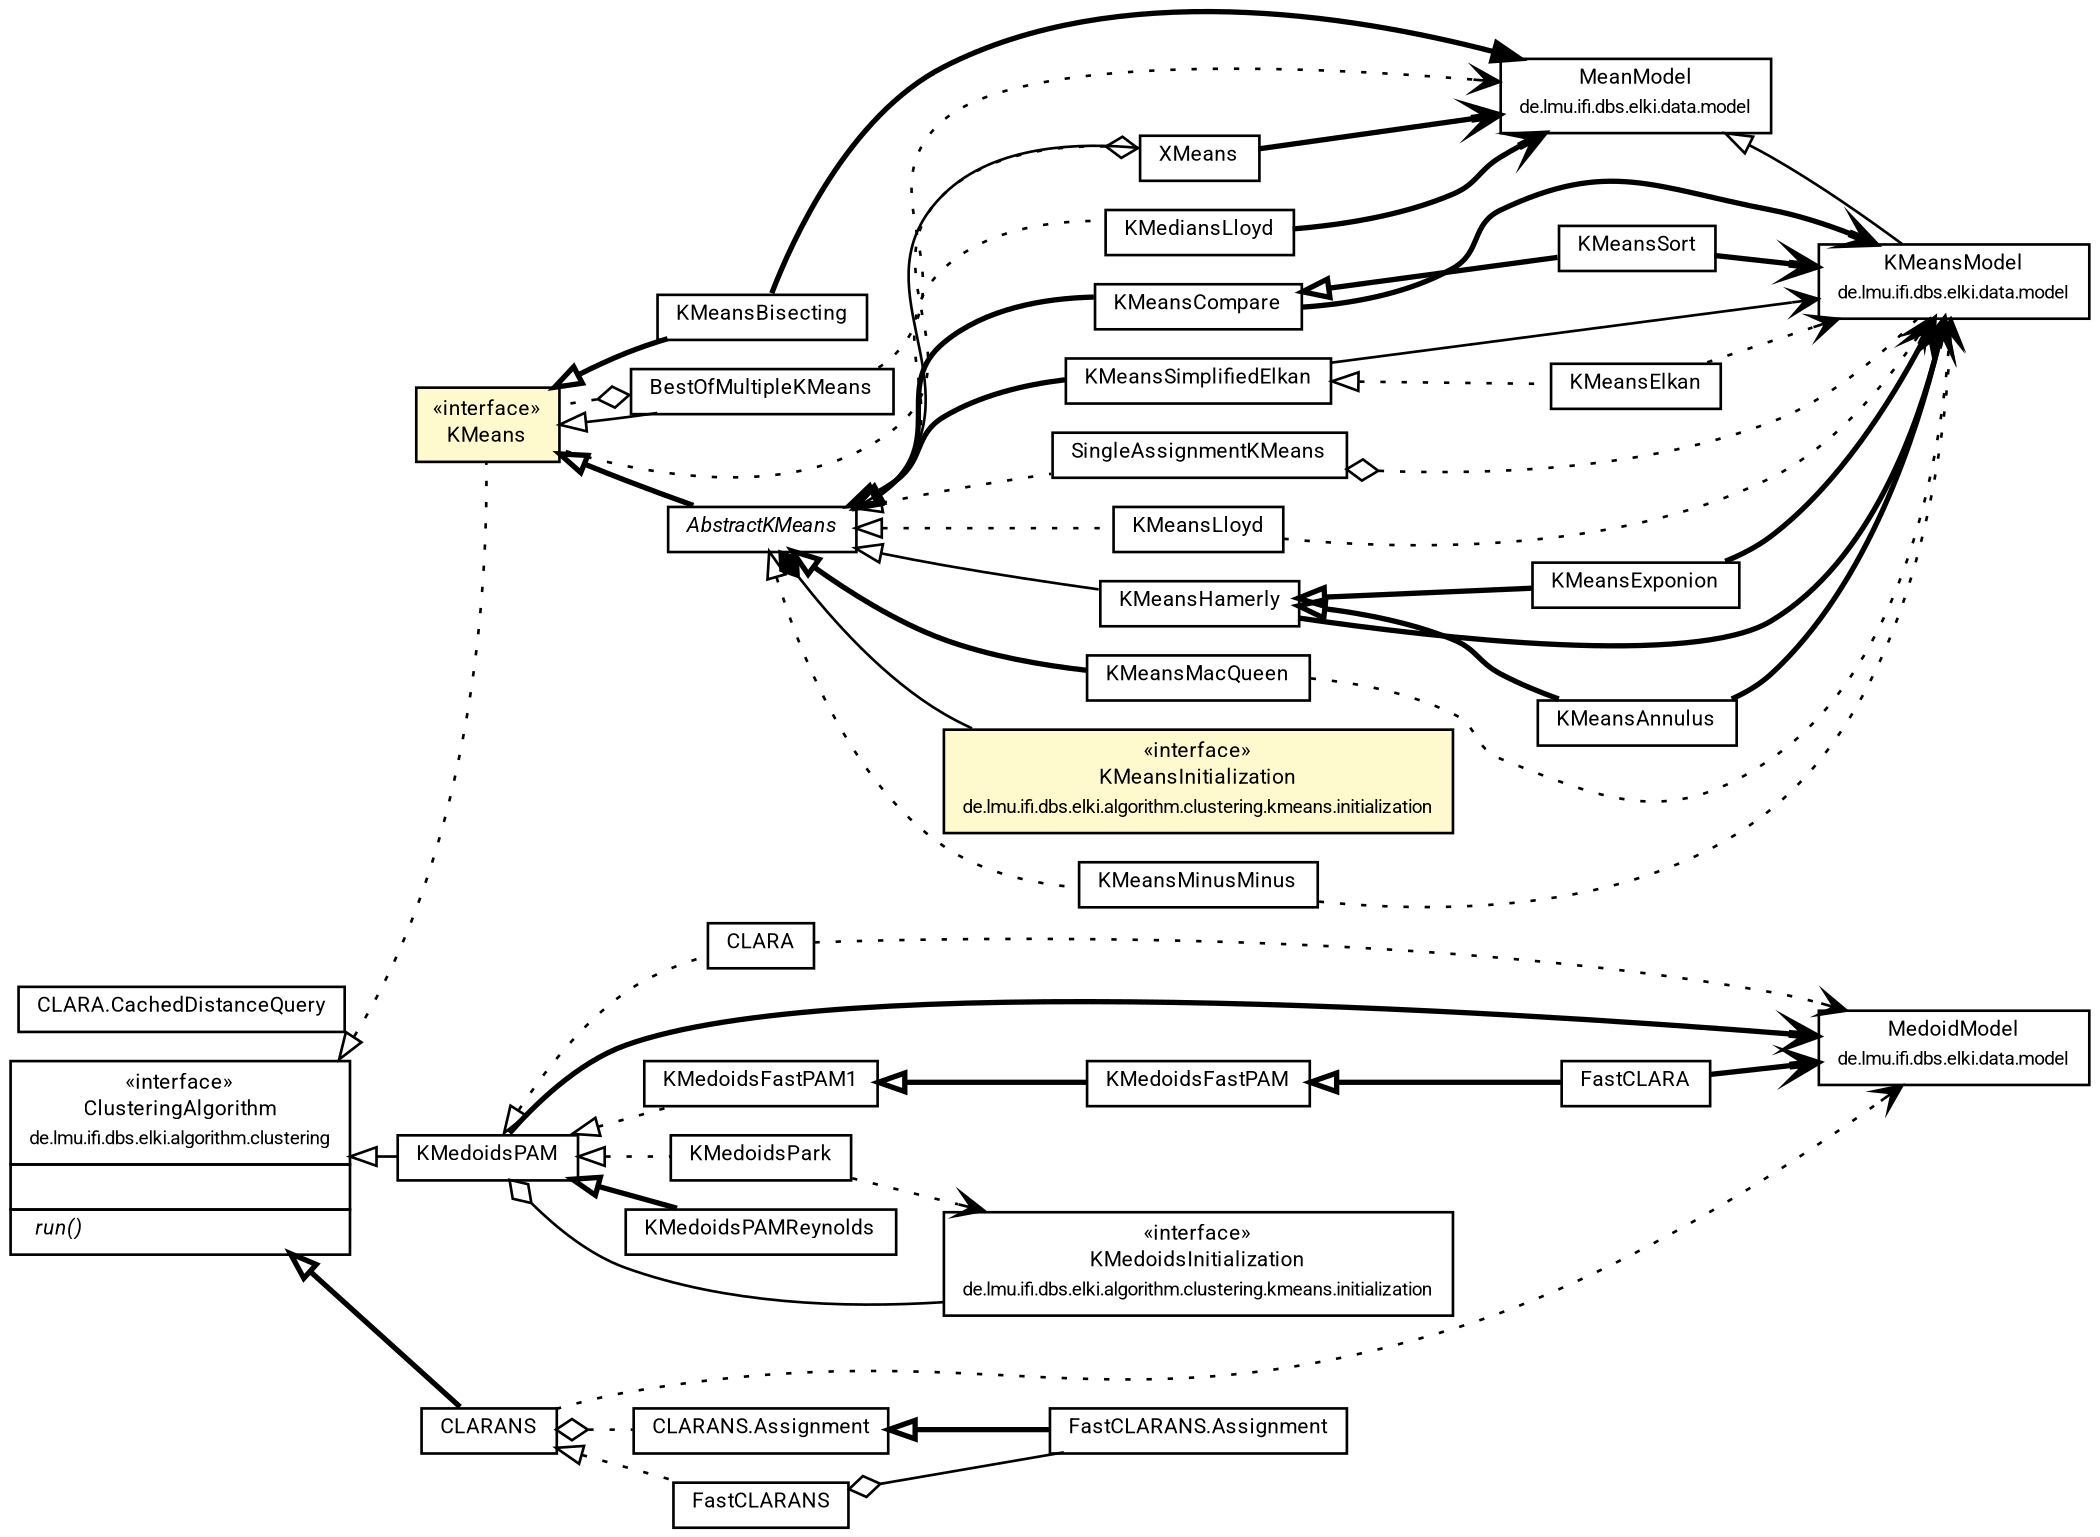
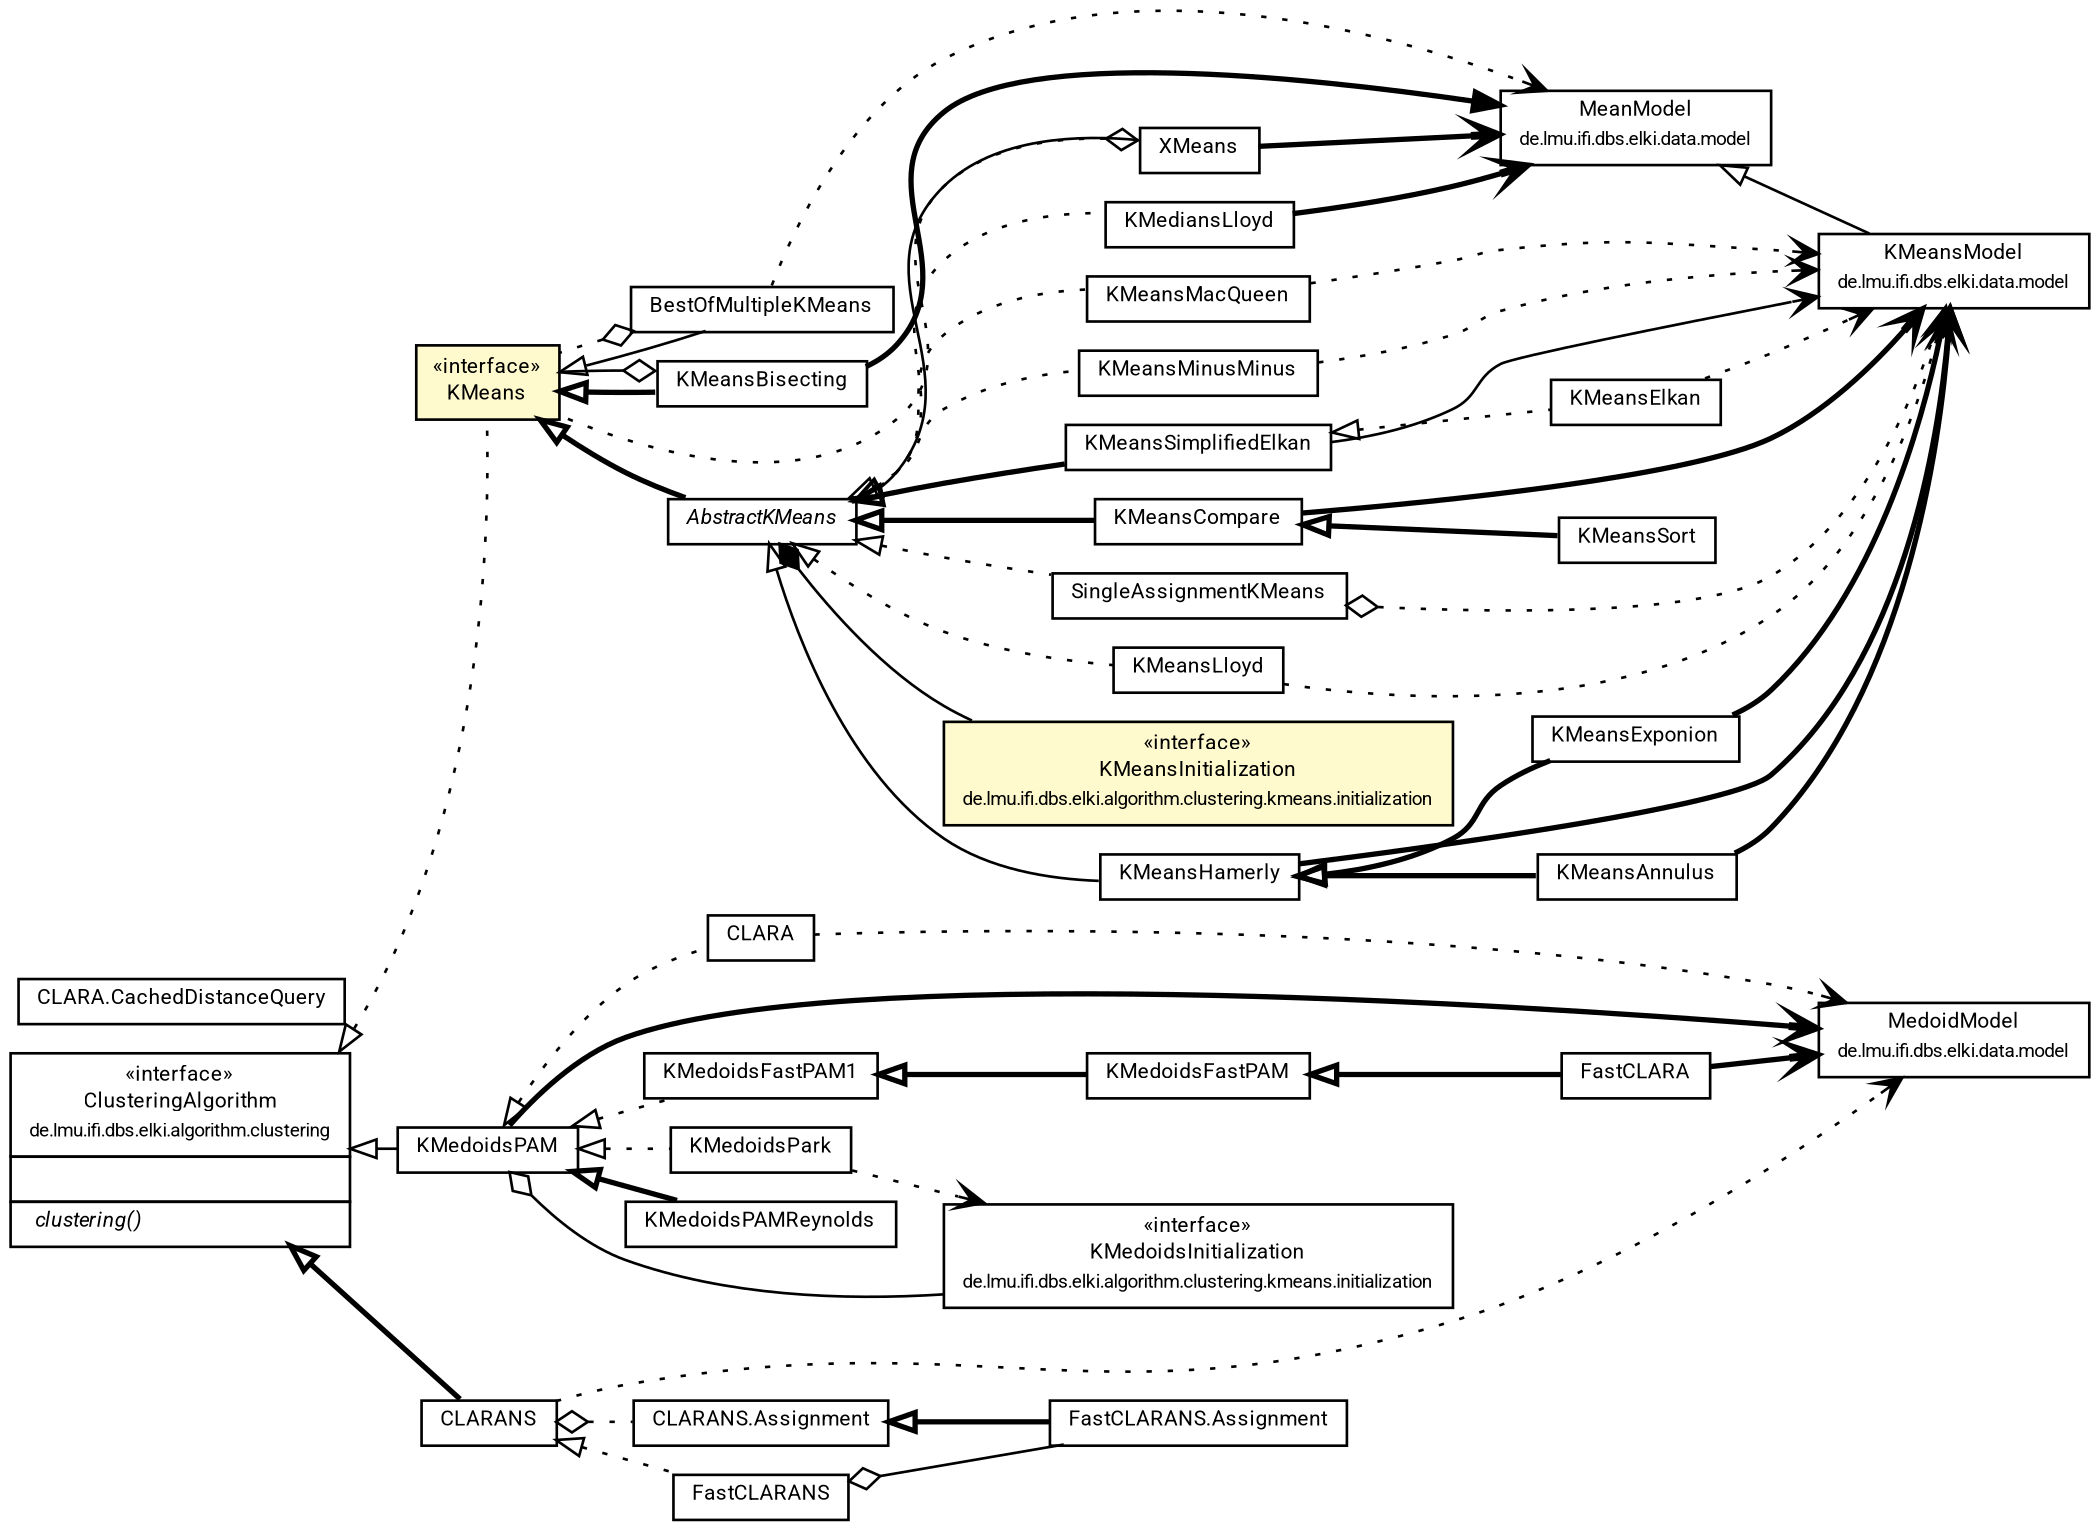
(1753, 260) -> none
none -> (591, 371)
(943, 639) -> (949, 331)
(57, 1228) -> (86, 1220)
